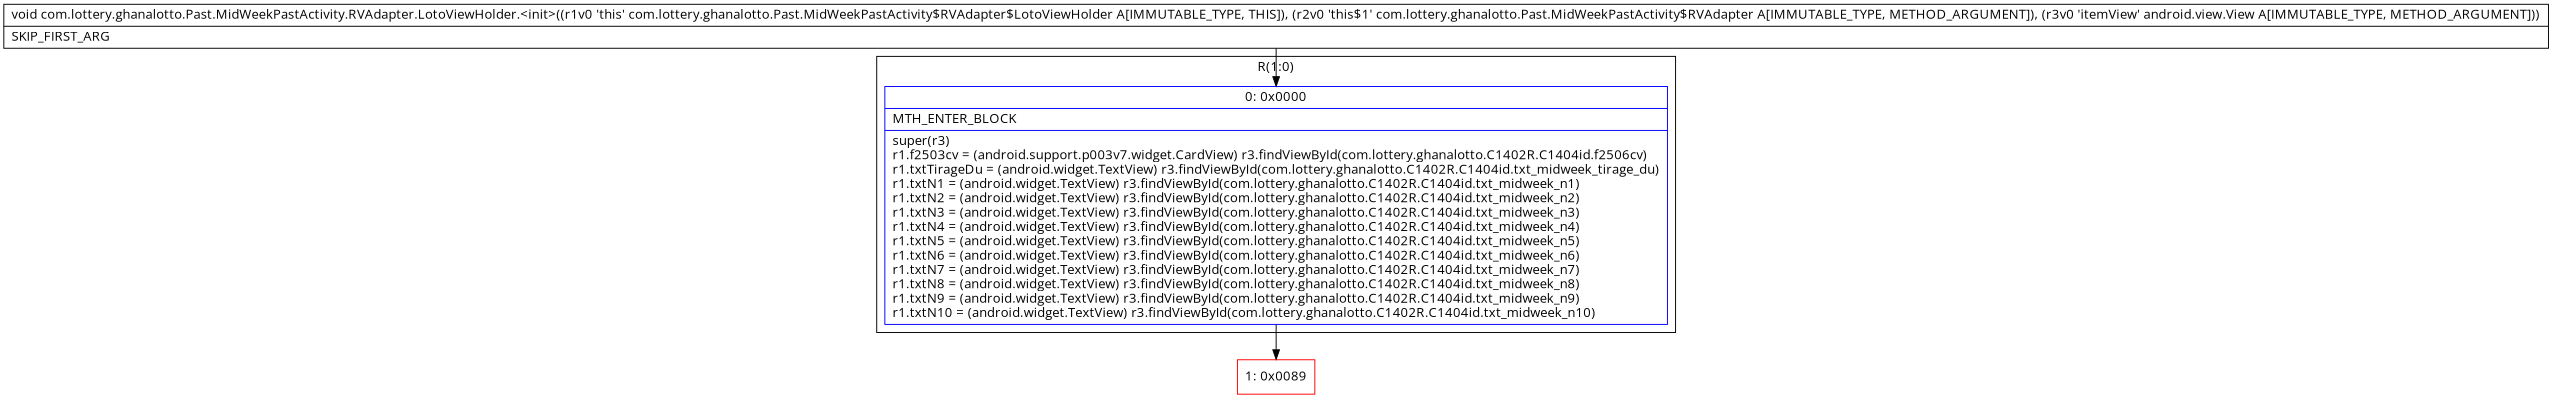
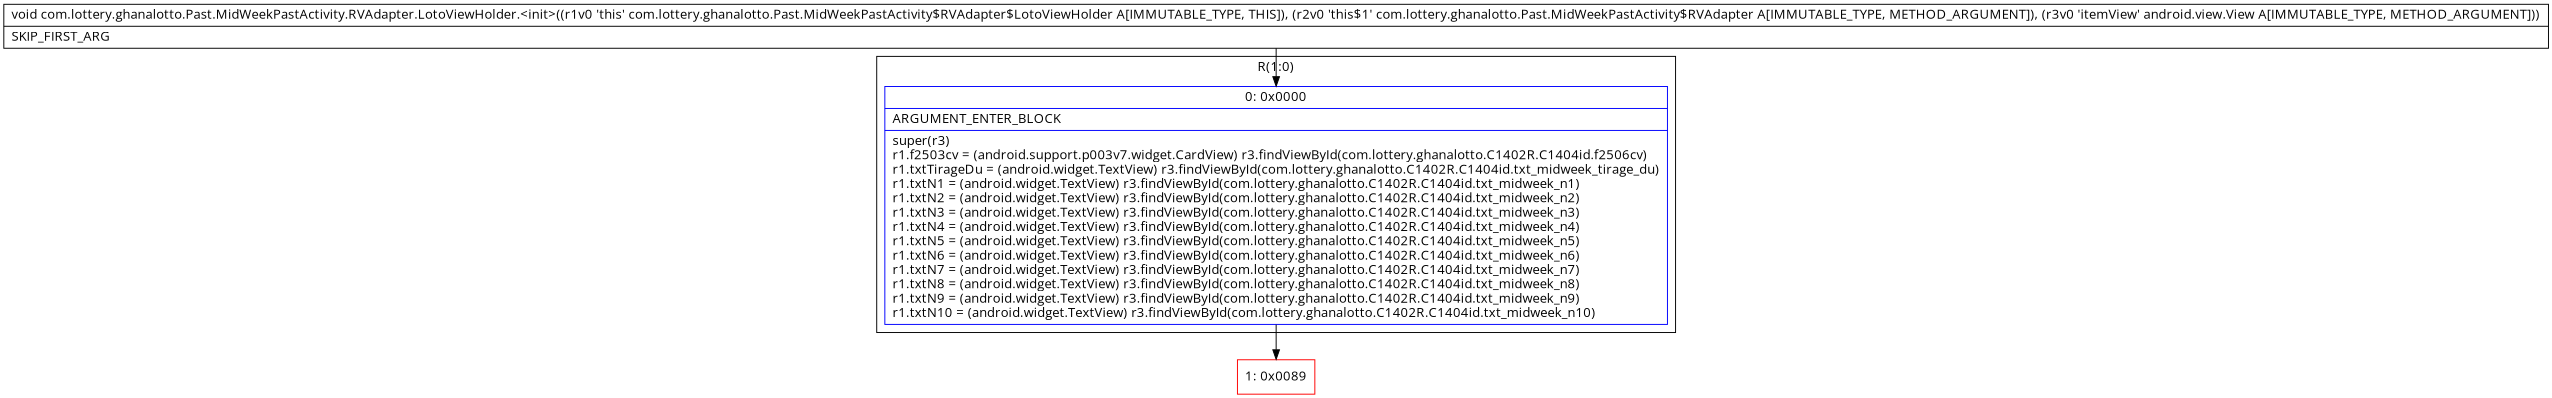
(955, 119) -> (977, 119)
